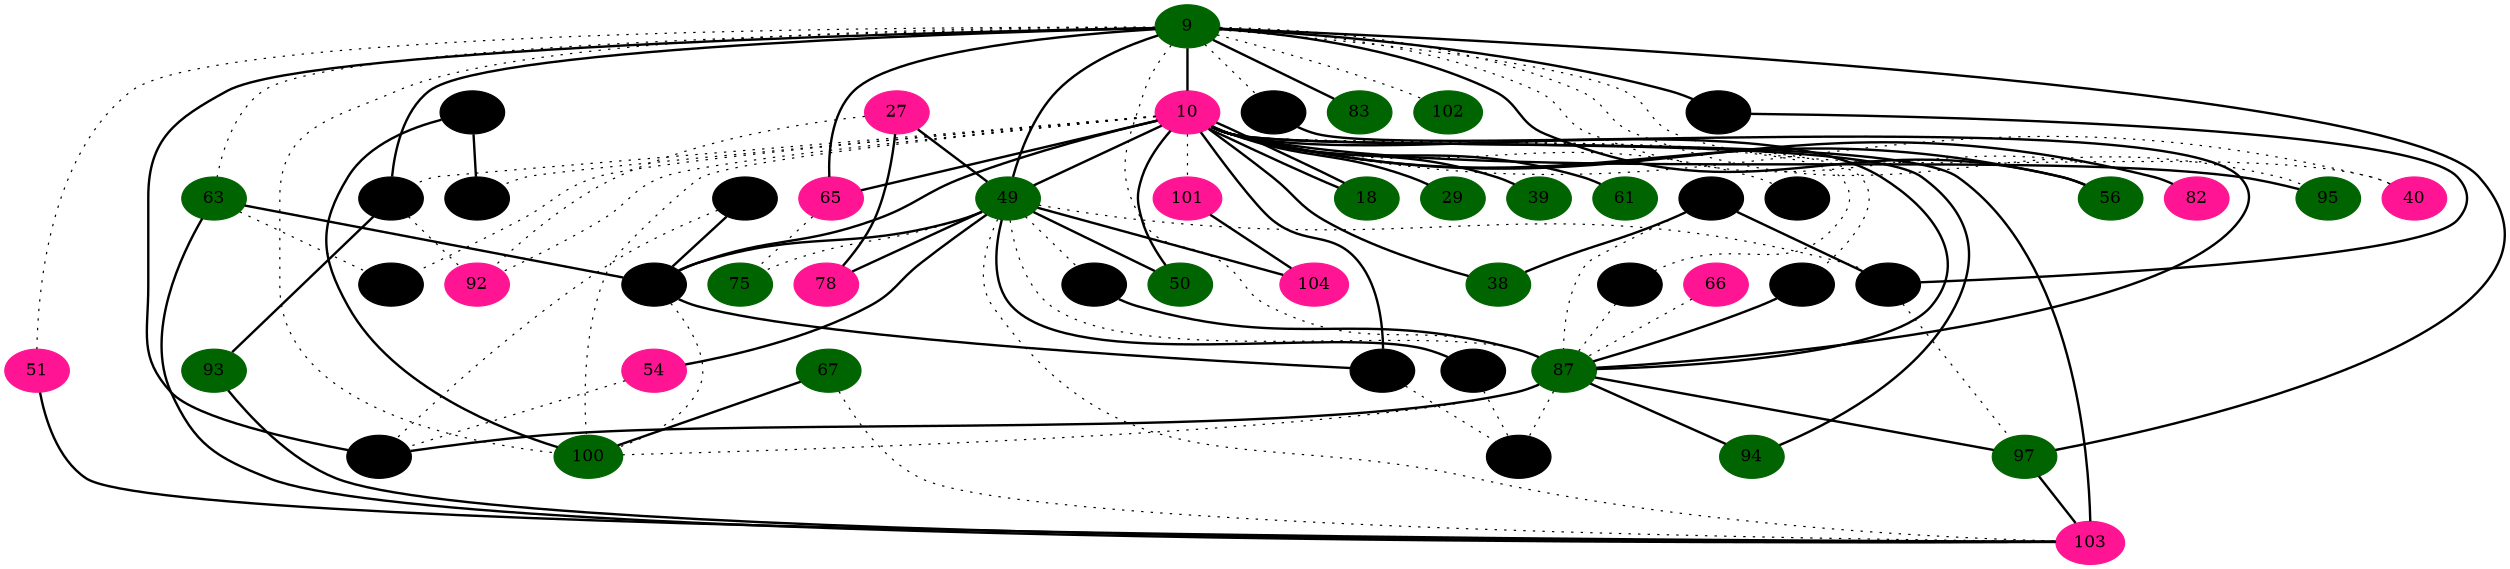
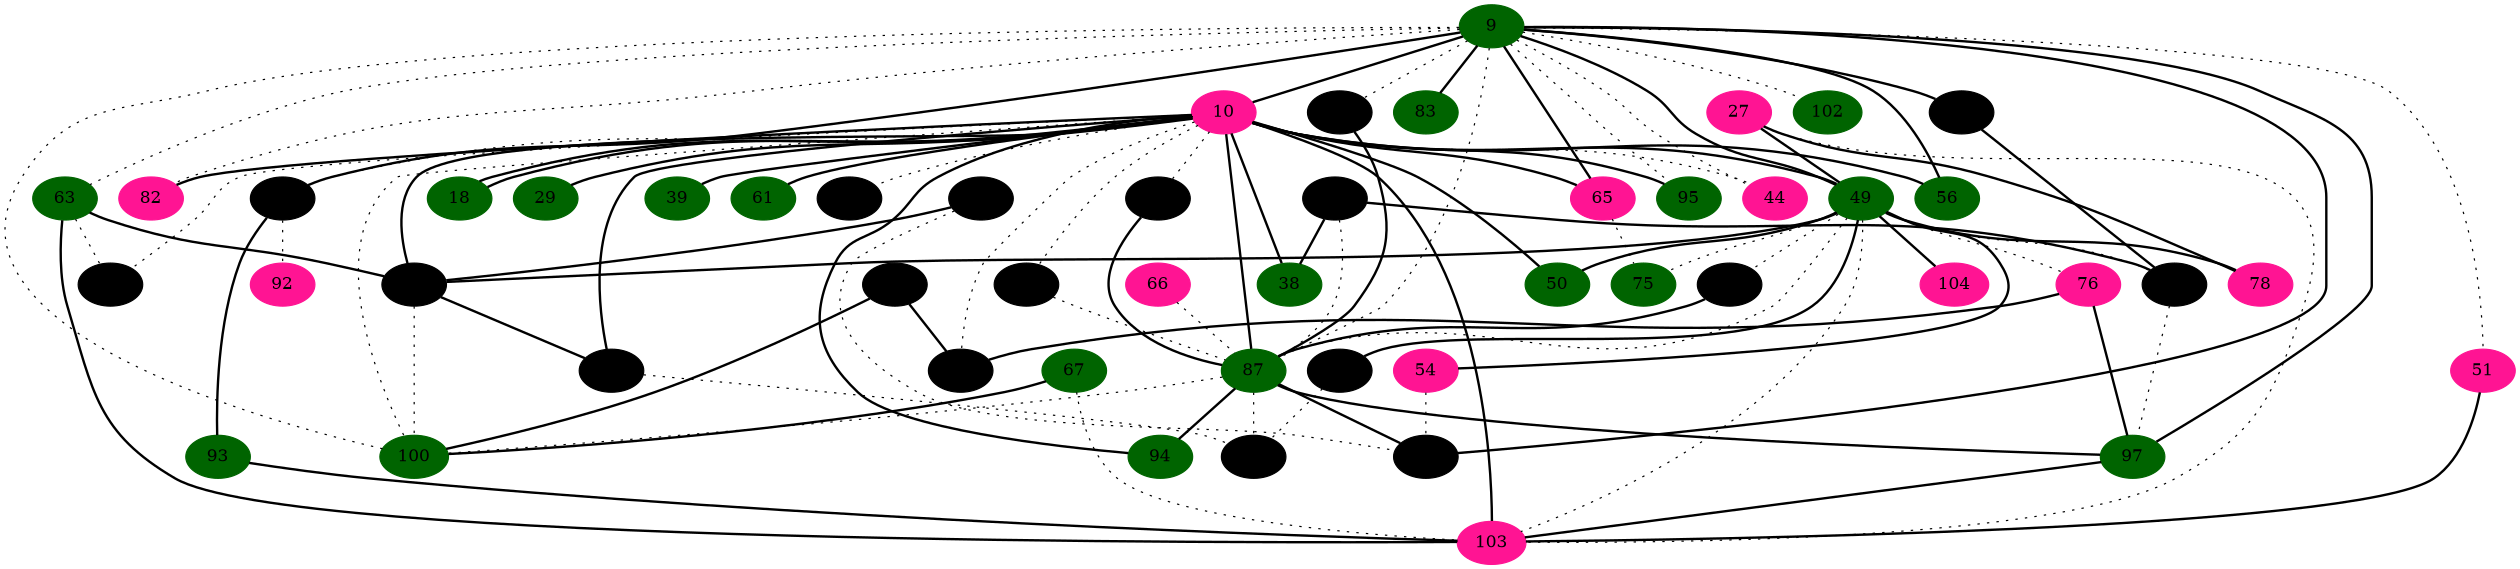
(704, 146) -> (2260, 409)
(697, 169) -> none
(1187, 199) -> none
(2414, 199) -> (1775, 199)
none -> (2088, 285)
